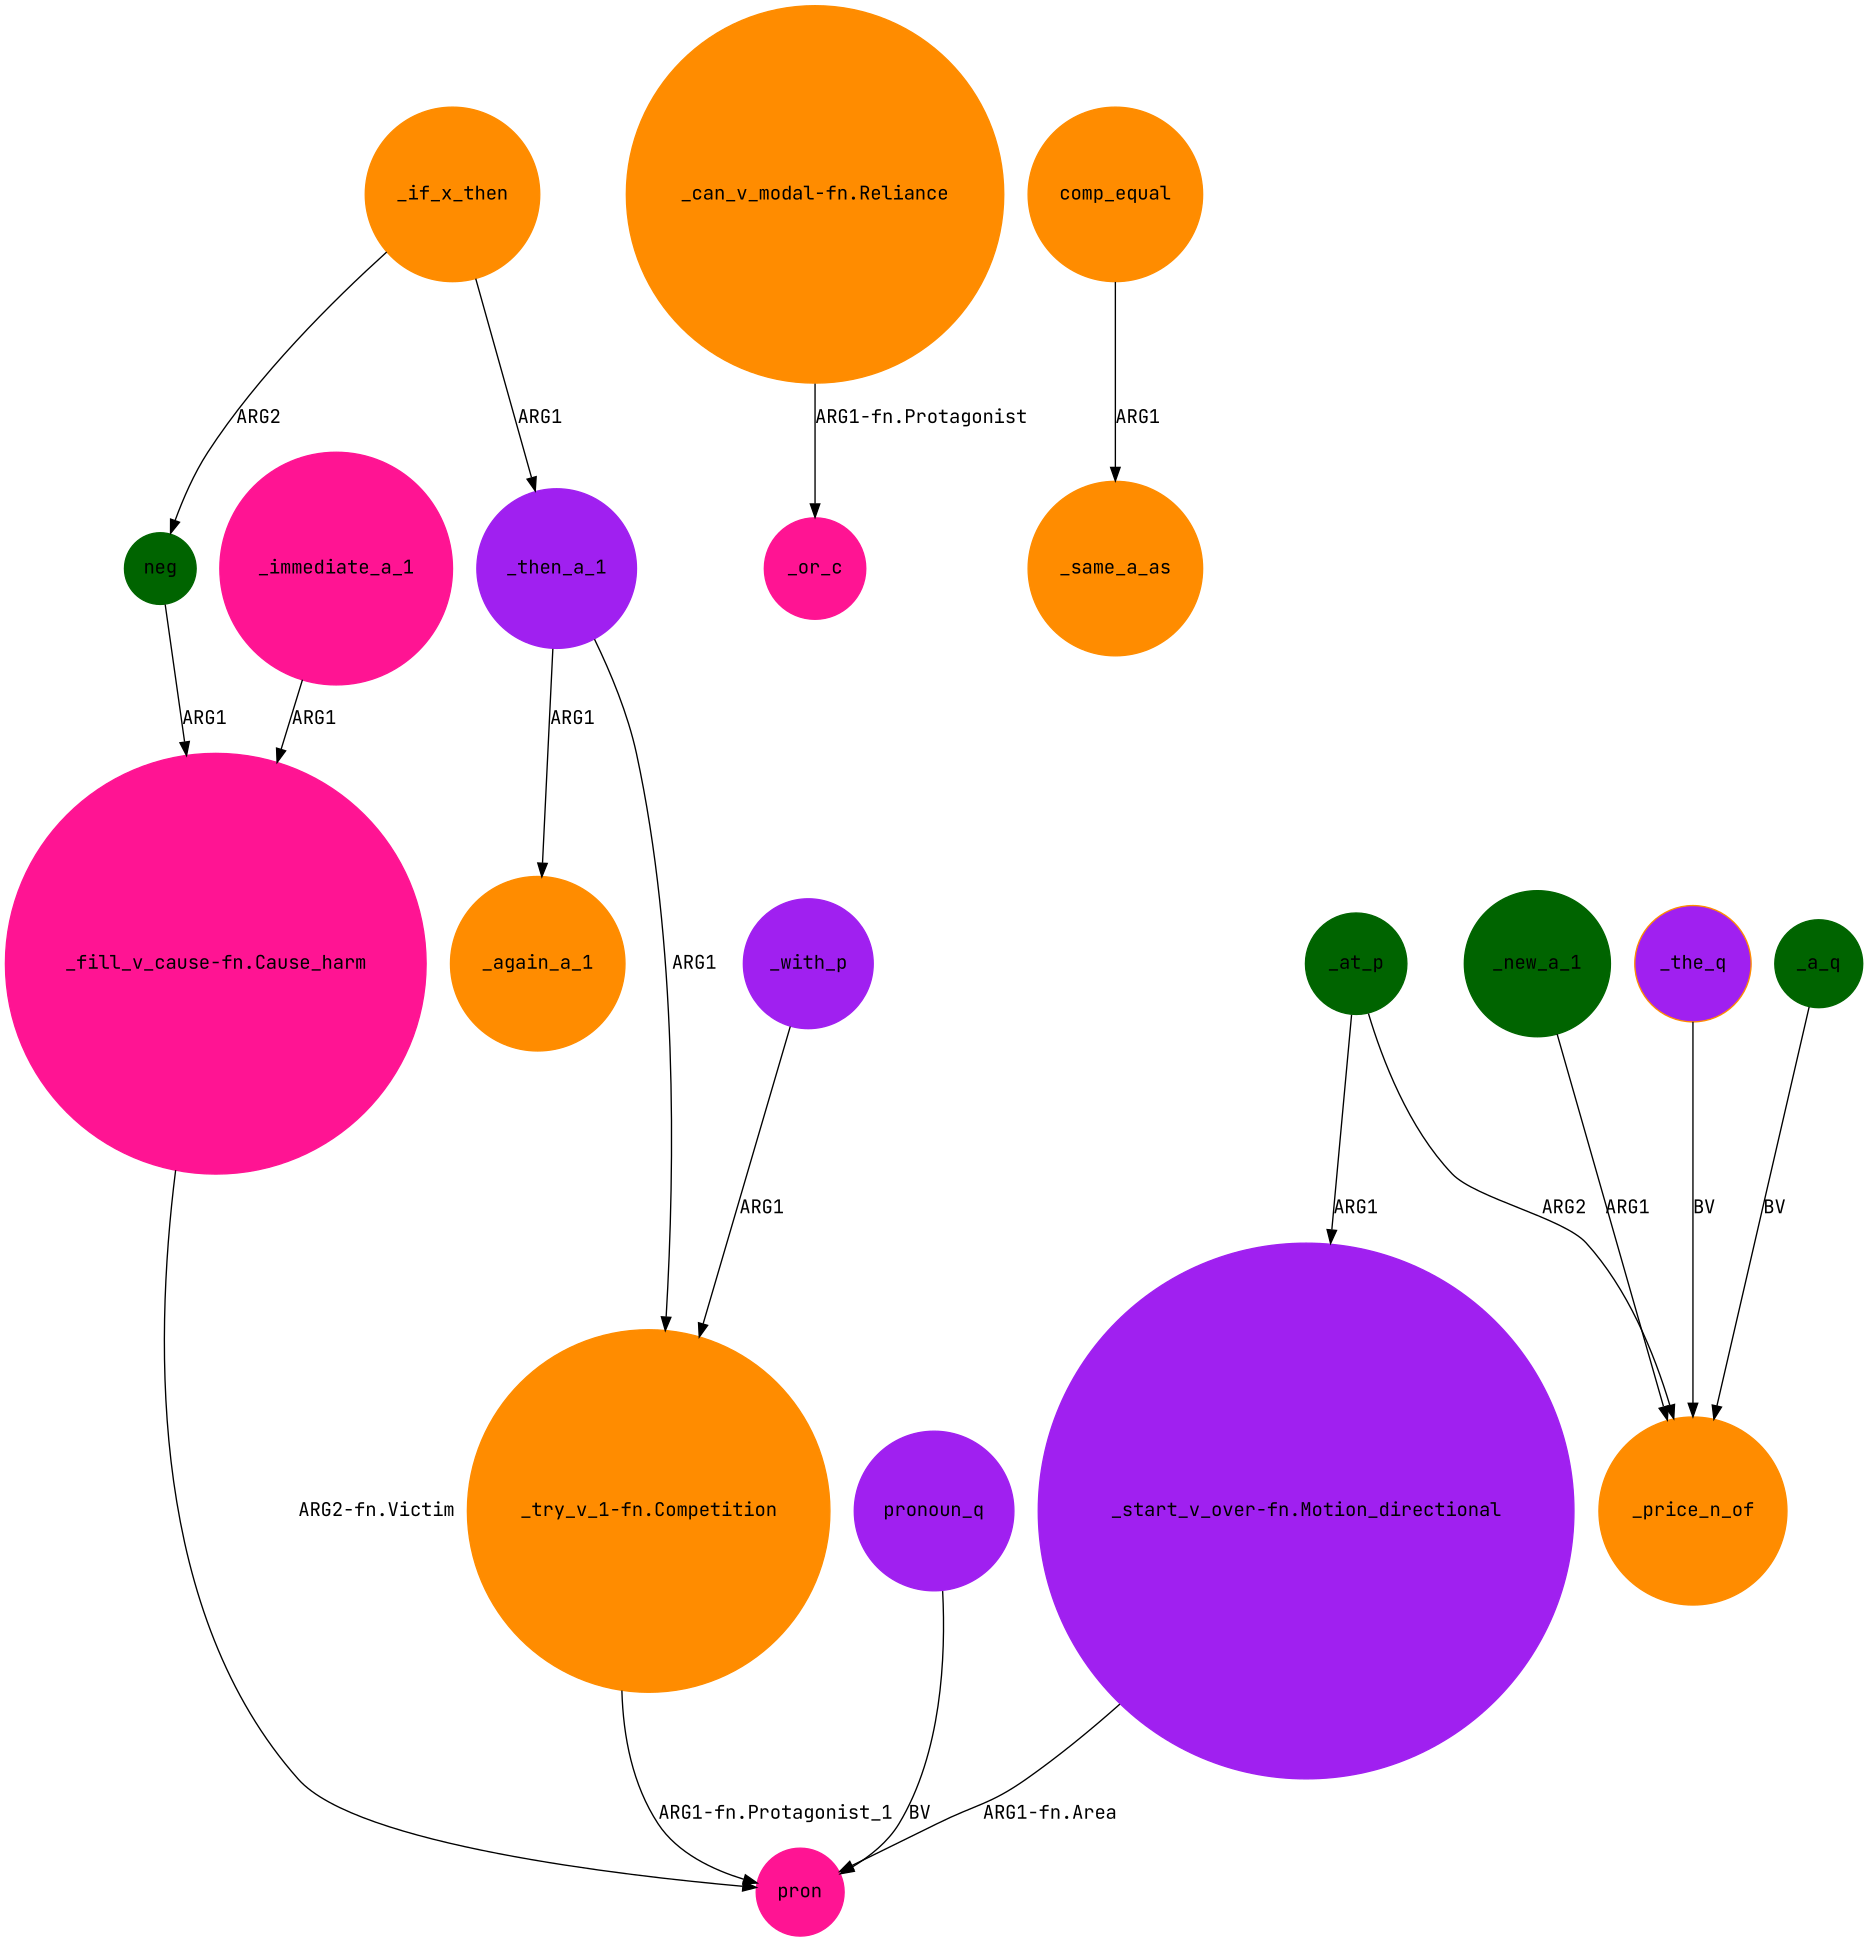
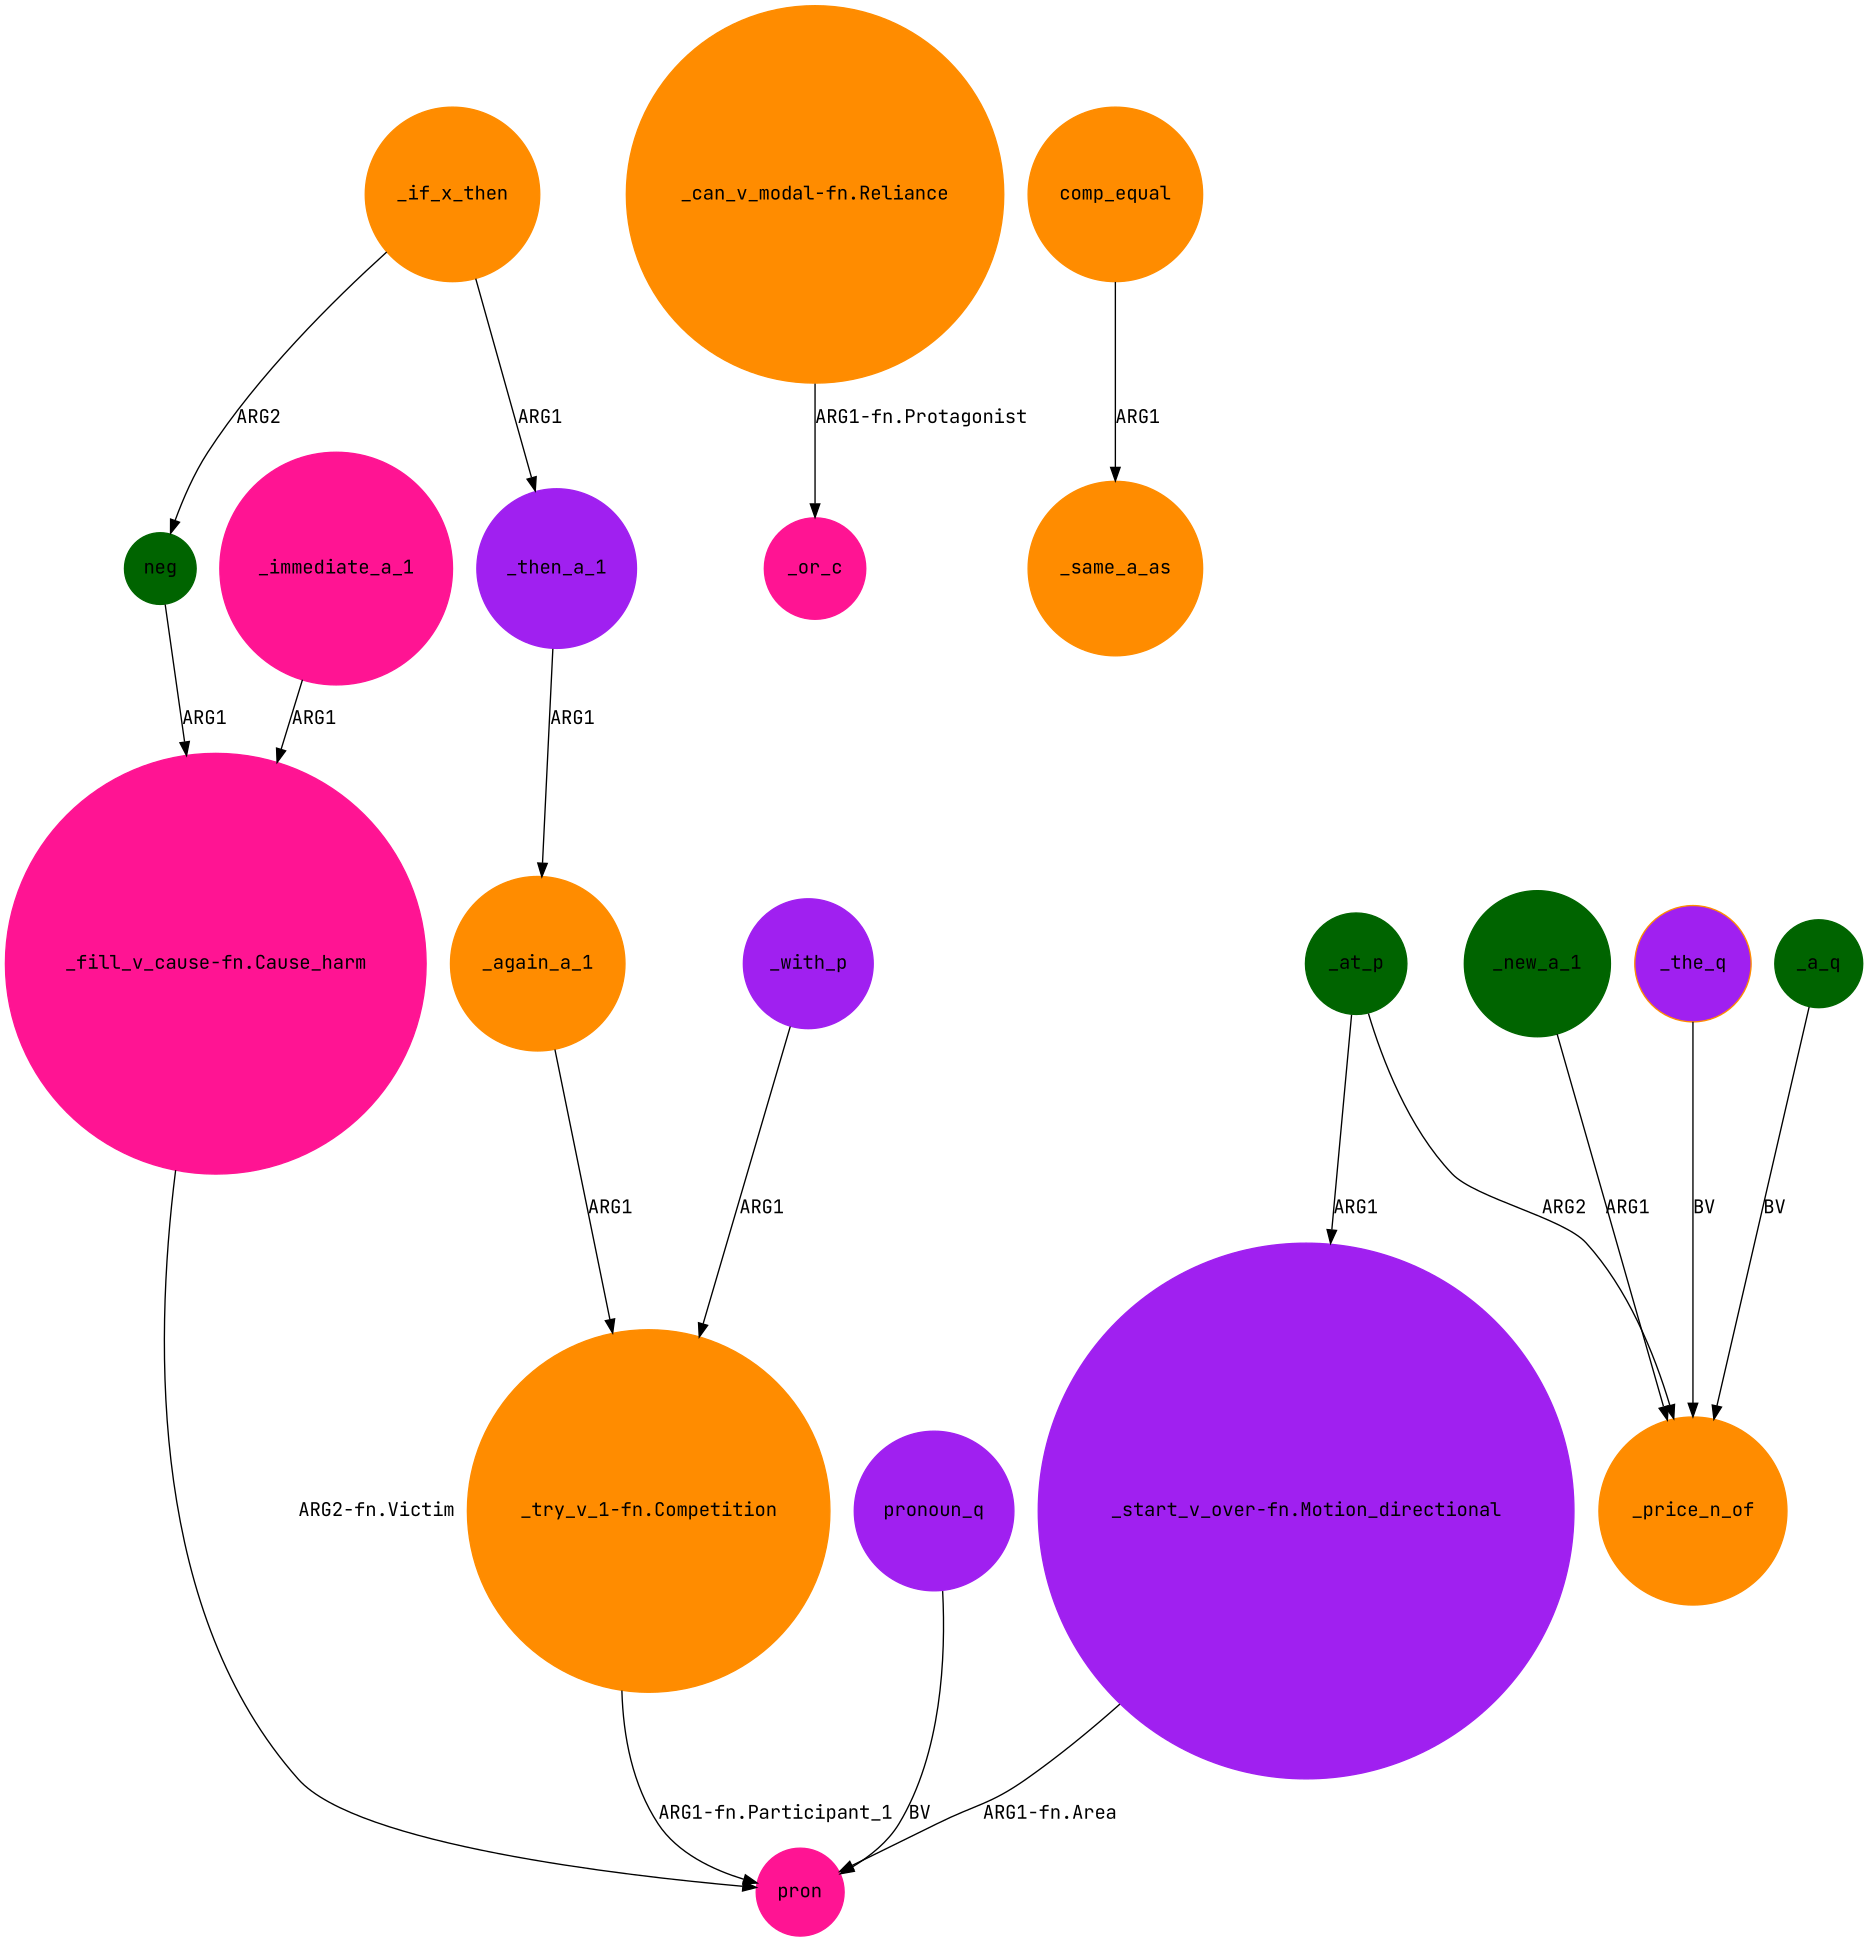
(666, 973) -> (582, 1185)
(776, 1814) -> (776, 1814)
